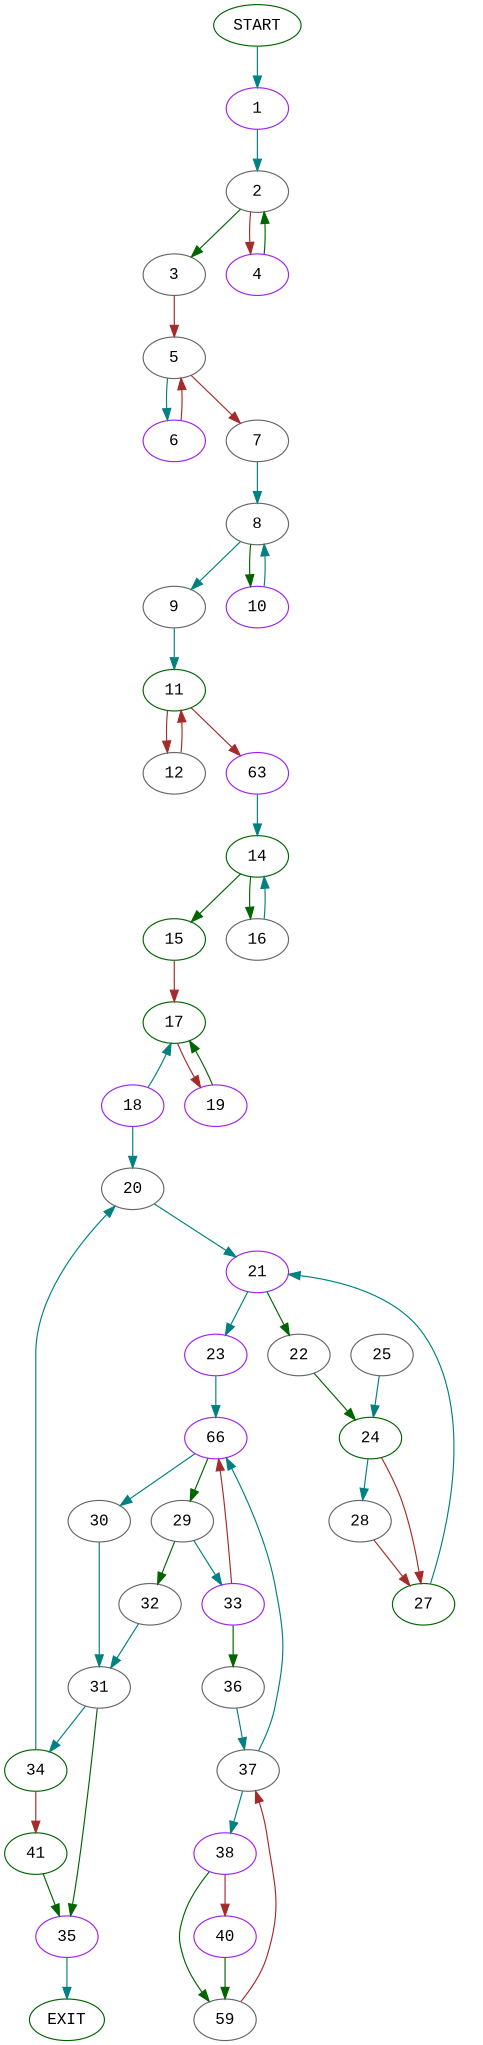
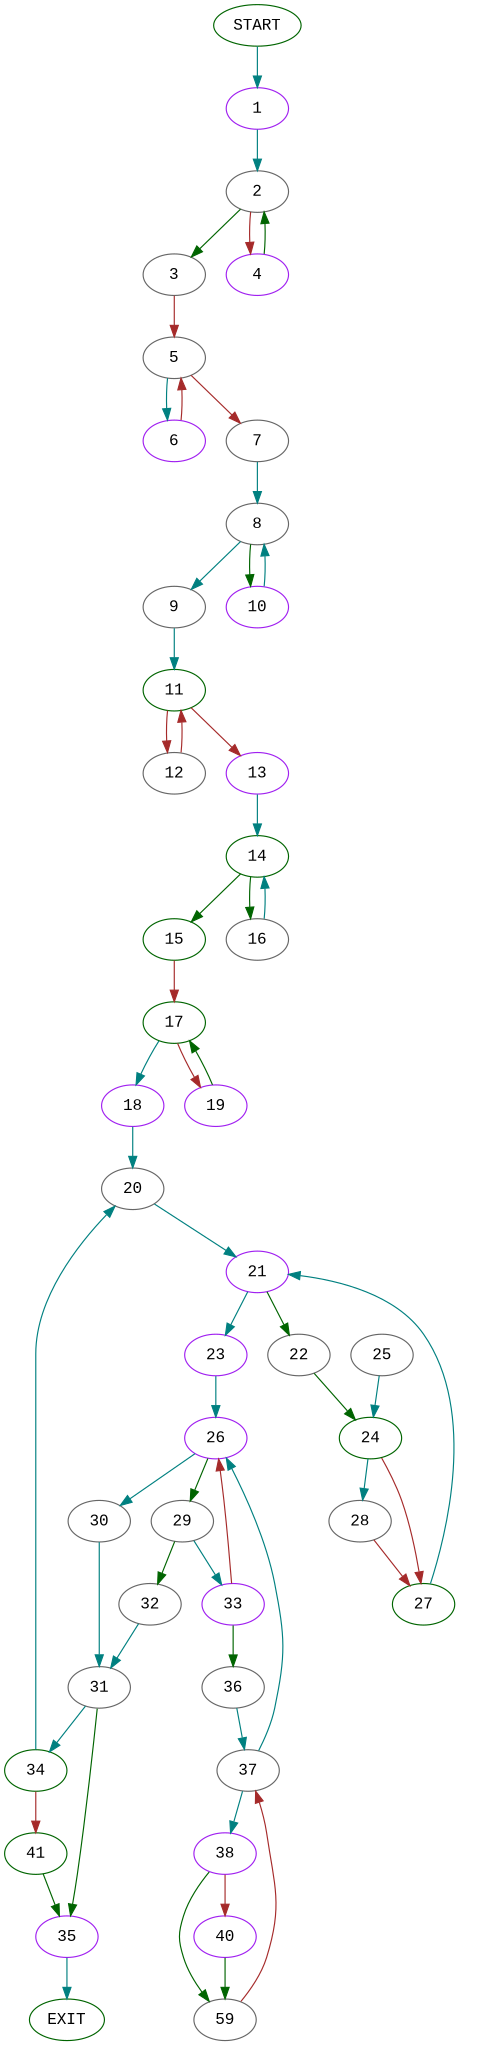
(257, 773) -> (257, 773)
(158, 1071) -> (149, 1057)
(216, 1438) -> (216, 1438)
